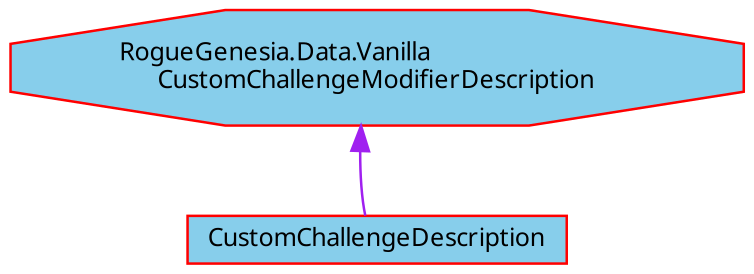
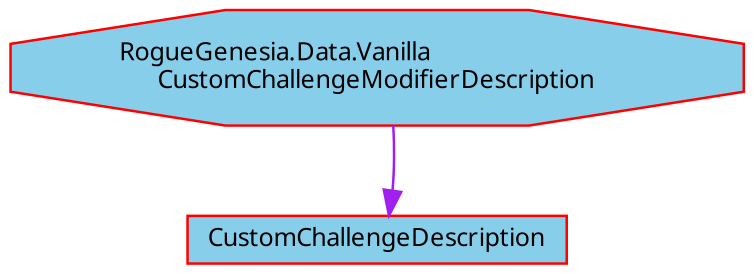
(361, 184) -> (394, 158)
